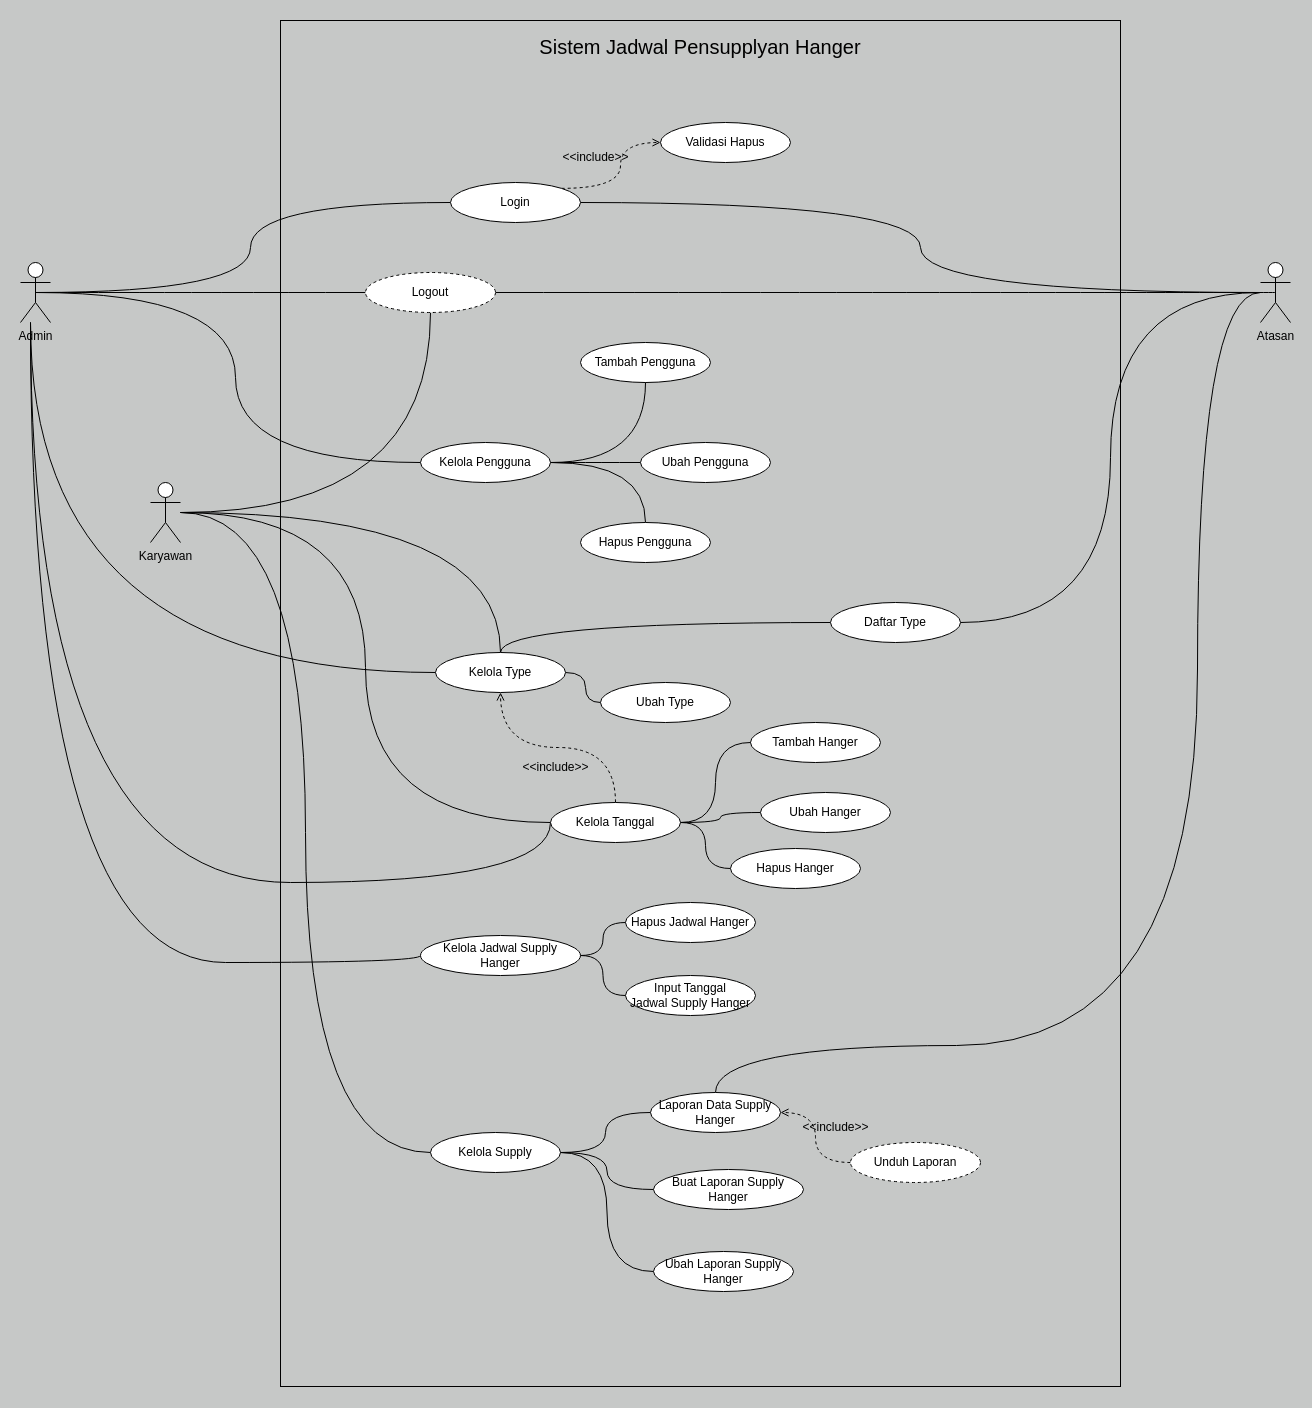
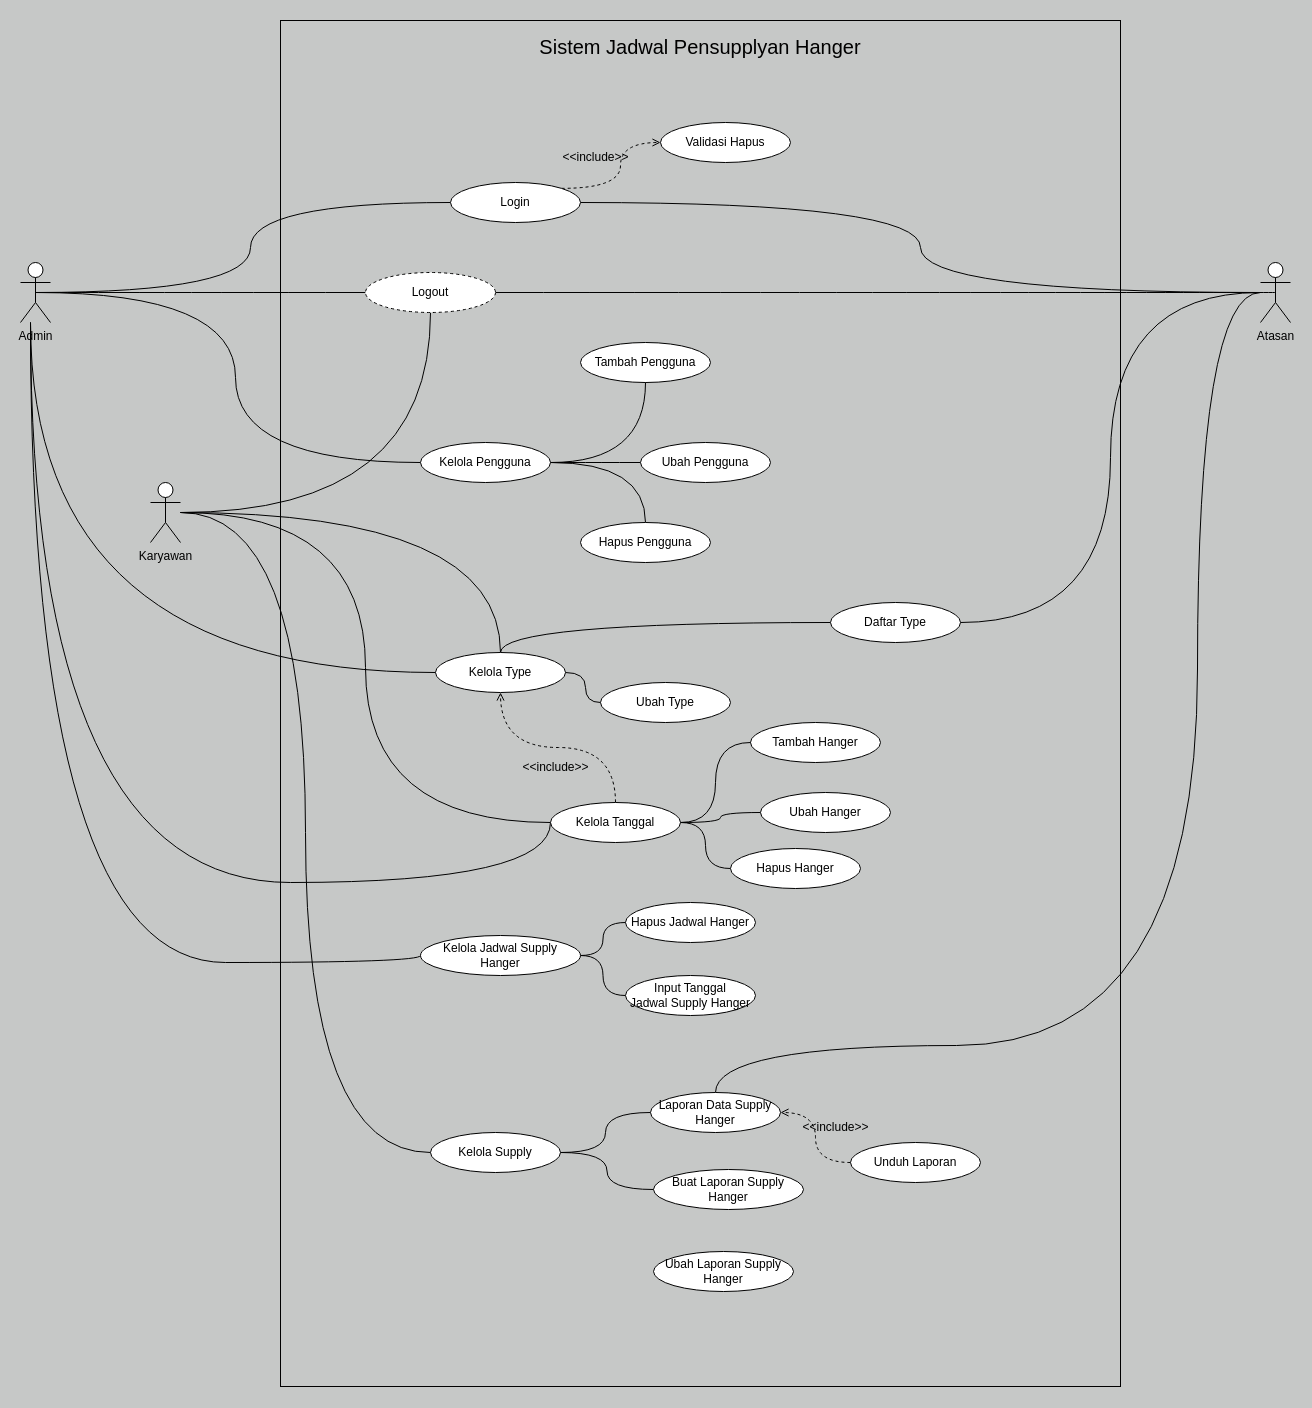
(916, 1163) -> (916, 1163)
(607, 1217) -> none
